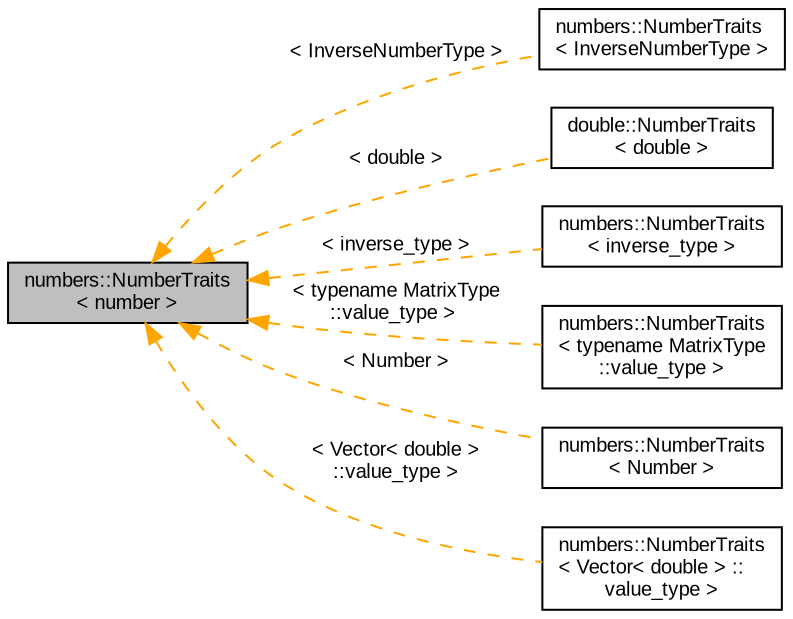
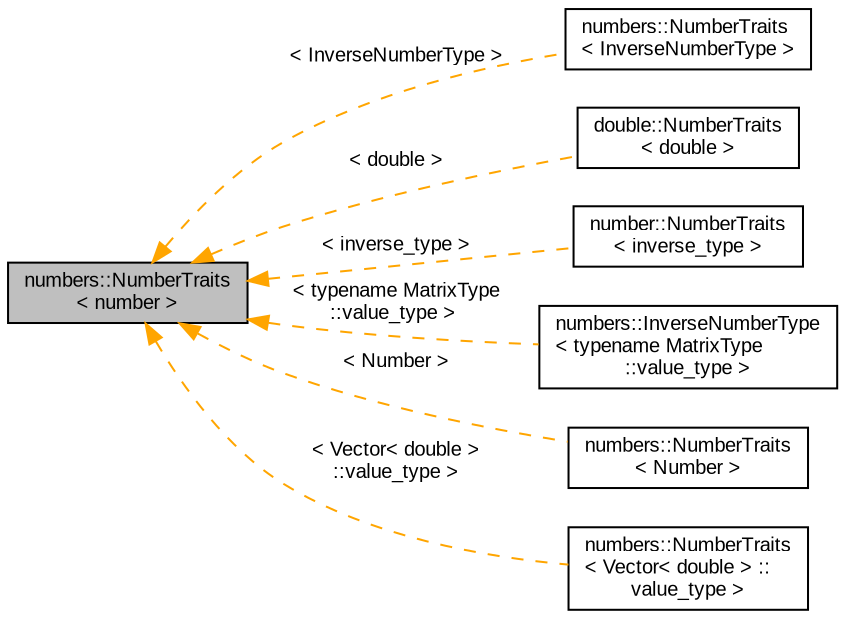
(662, 236) -> (688, 236)
(662, 347) -> (688, 347)
